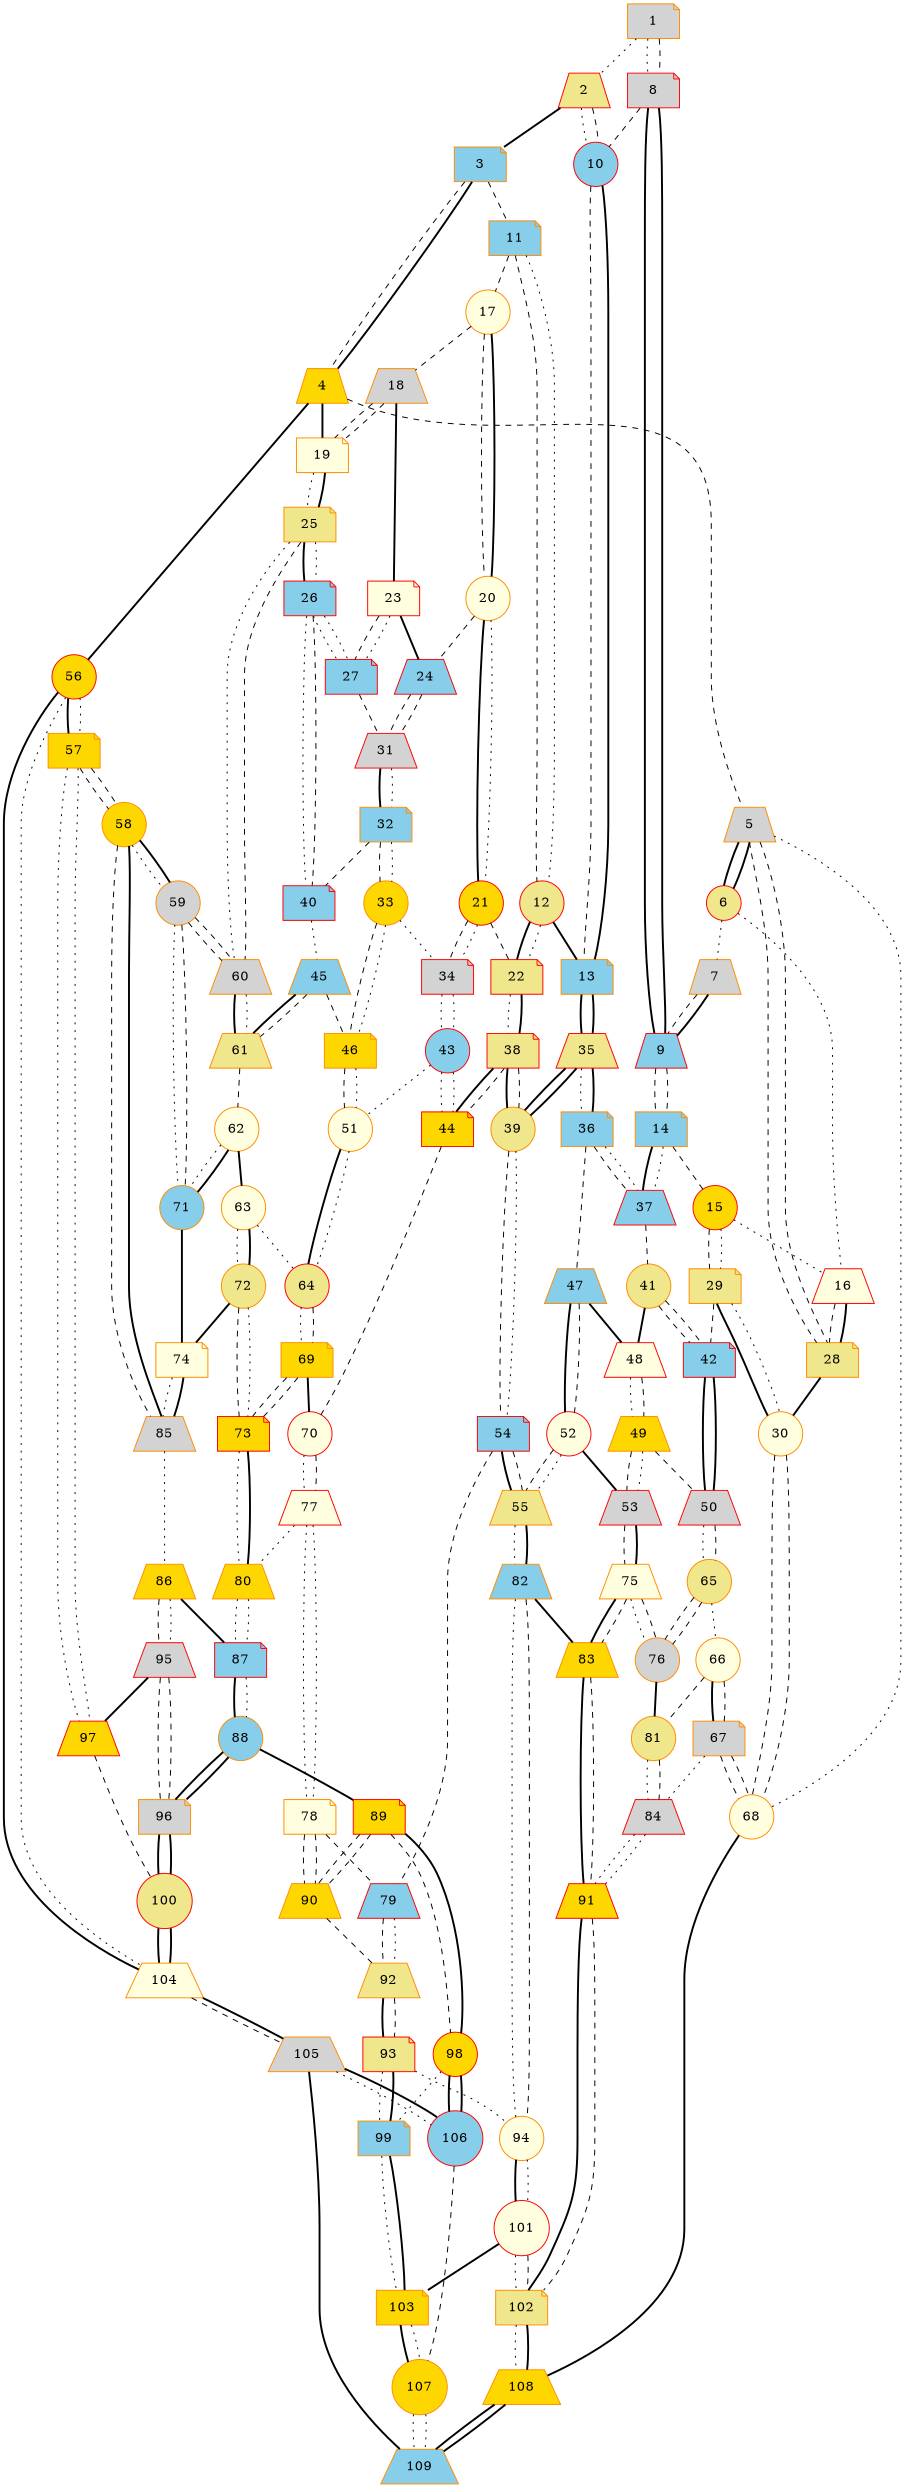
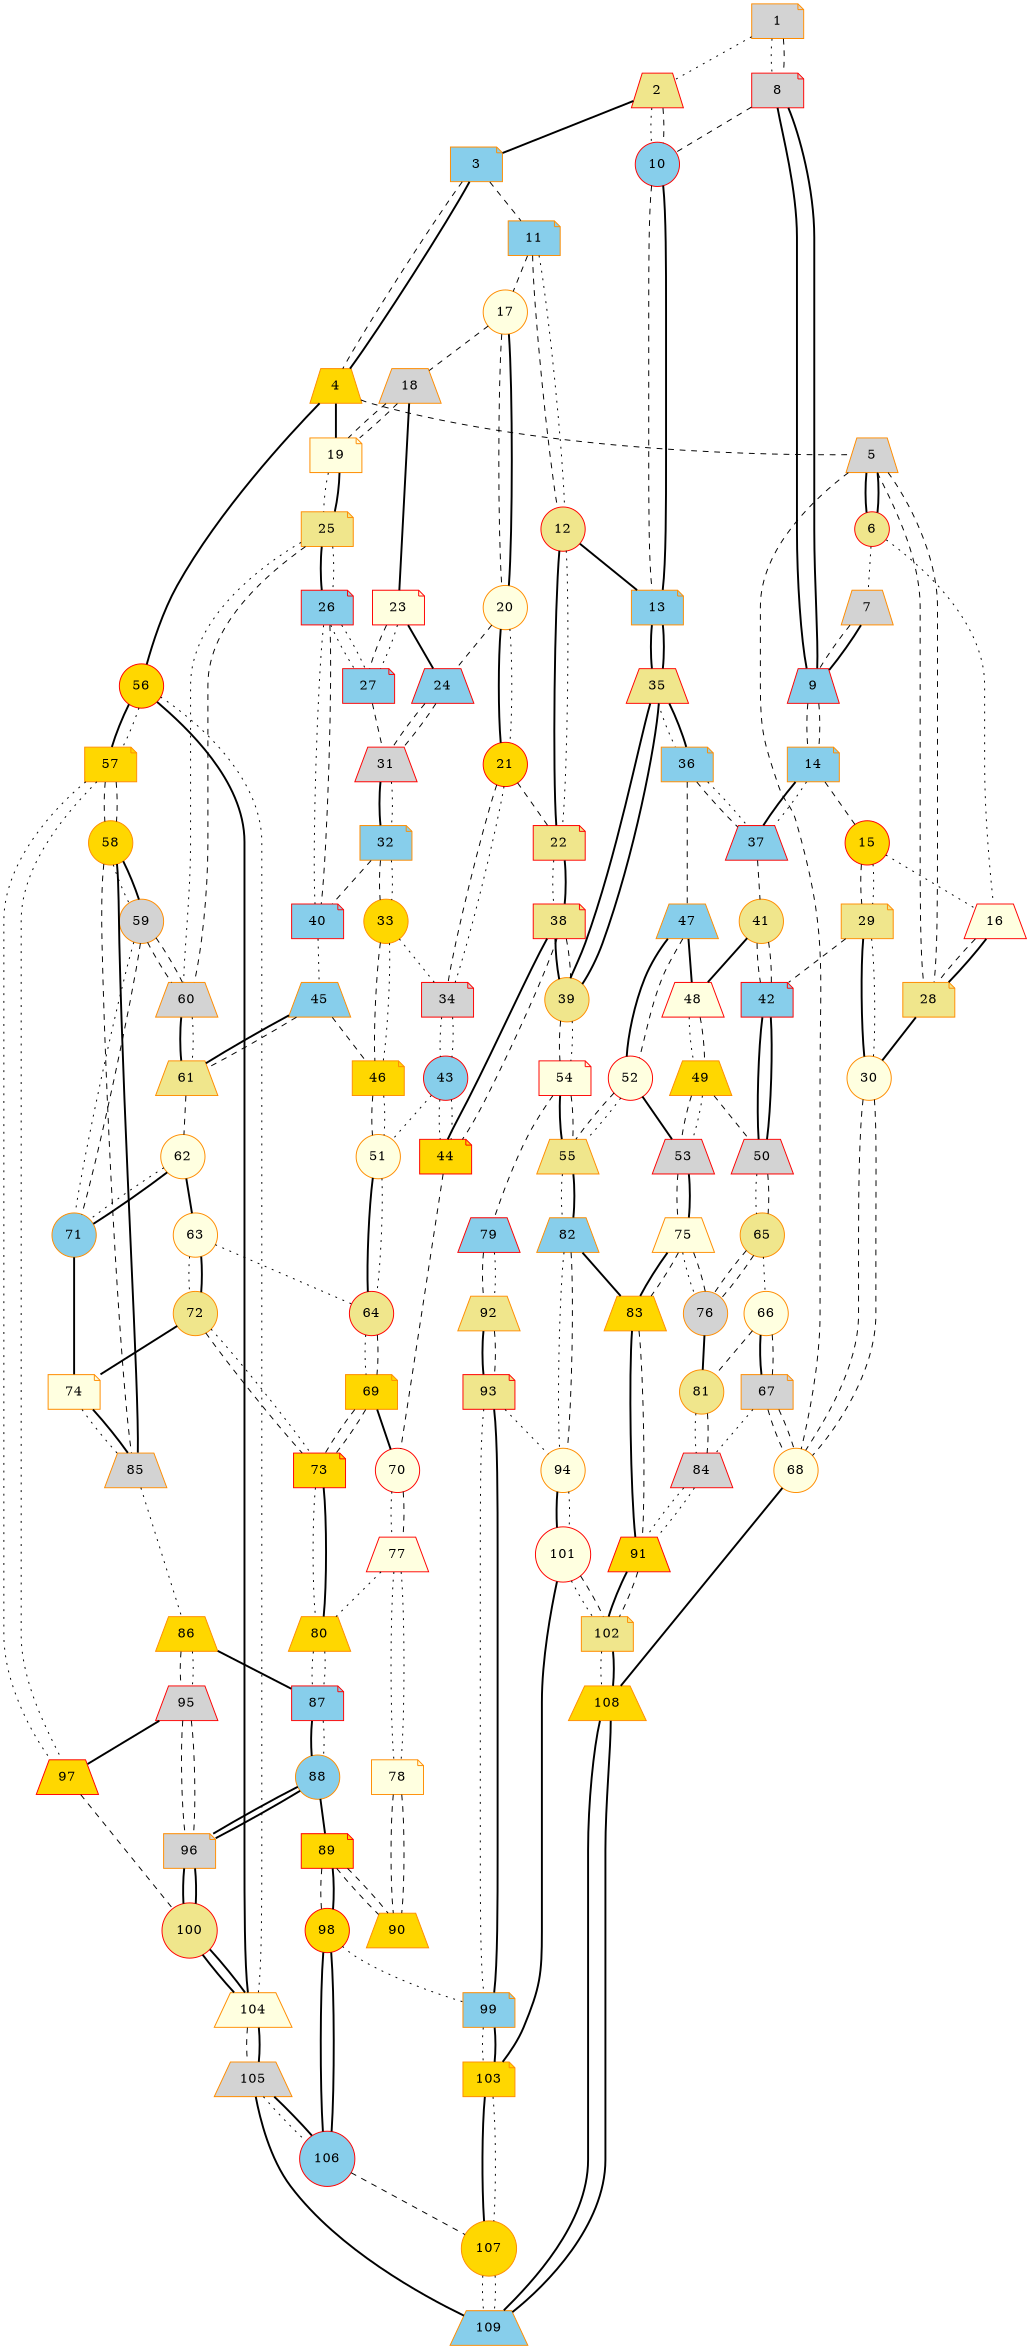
(901, 1322) -> (819, 941)
(503, 1434) -> (565, 1078)
(355, 1865) -> none
(349, 1941) -> none
